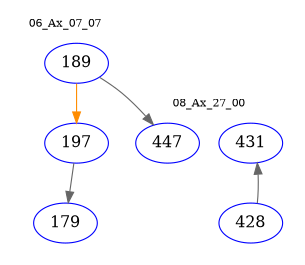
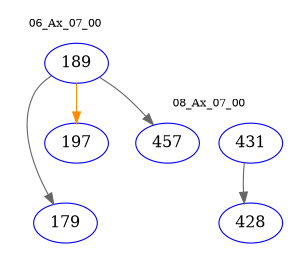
(65, 24) -> (65, 24)
(209, 104) -> (209, 104)
(168, 143) -> (168, 143)
(72, 177) -> (27, 133)
(258, 189) -> (243, 178)
